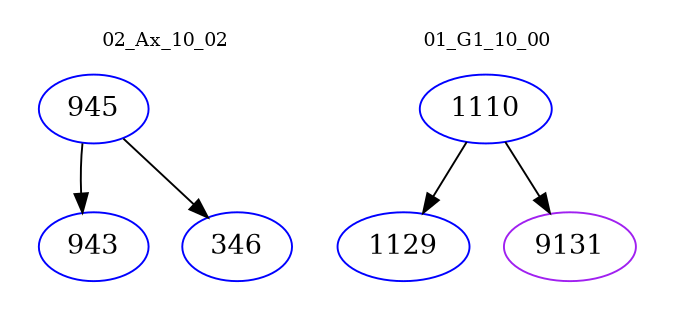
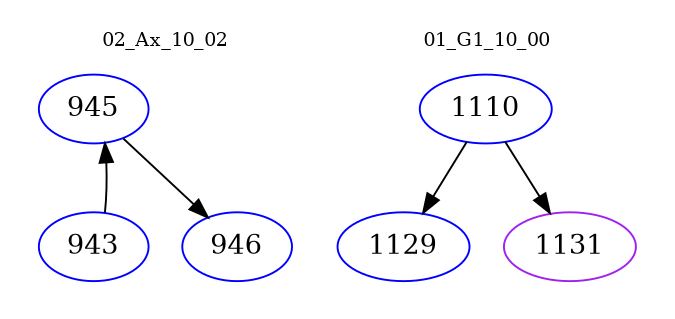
(81, 168) -> (106, 188)
(237, 247) -> (237, 247)
(570, 247) -> (570, 247)
